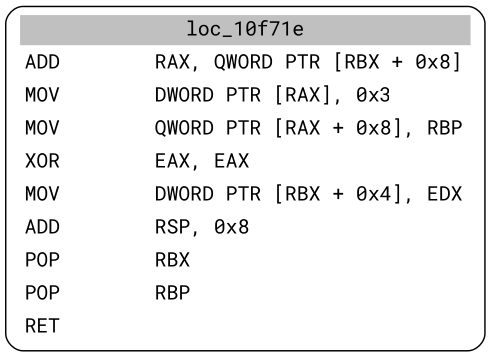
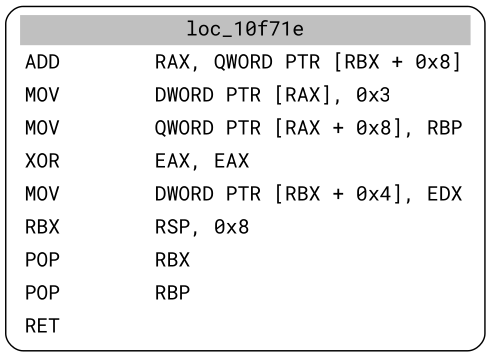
(137, 227) -> (137, 227)
